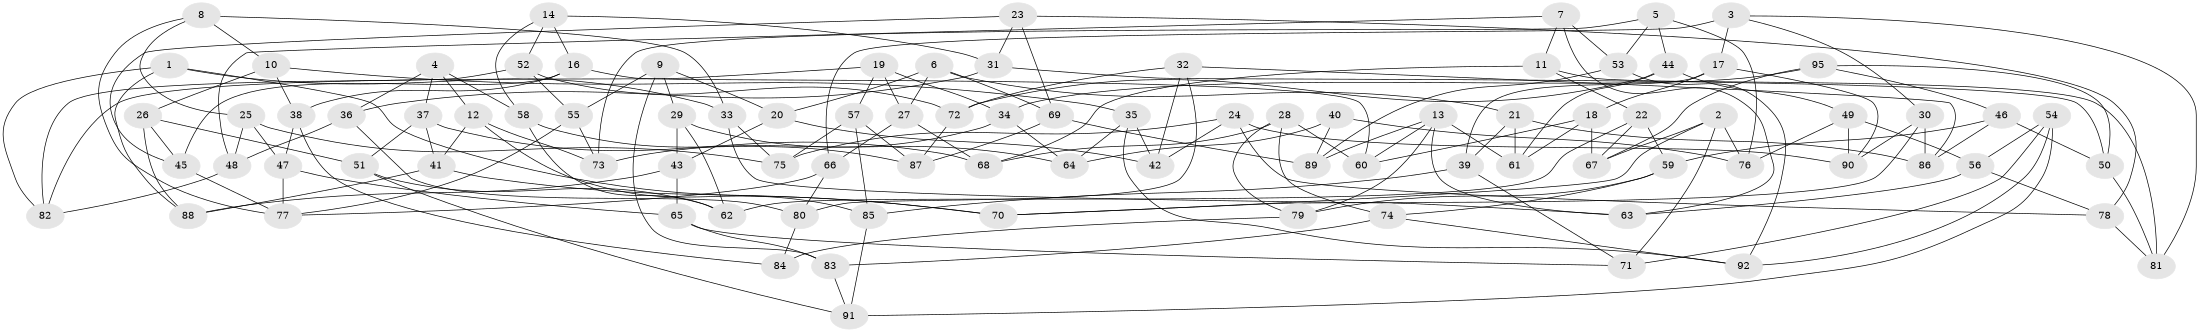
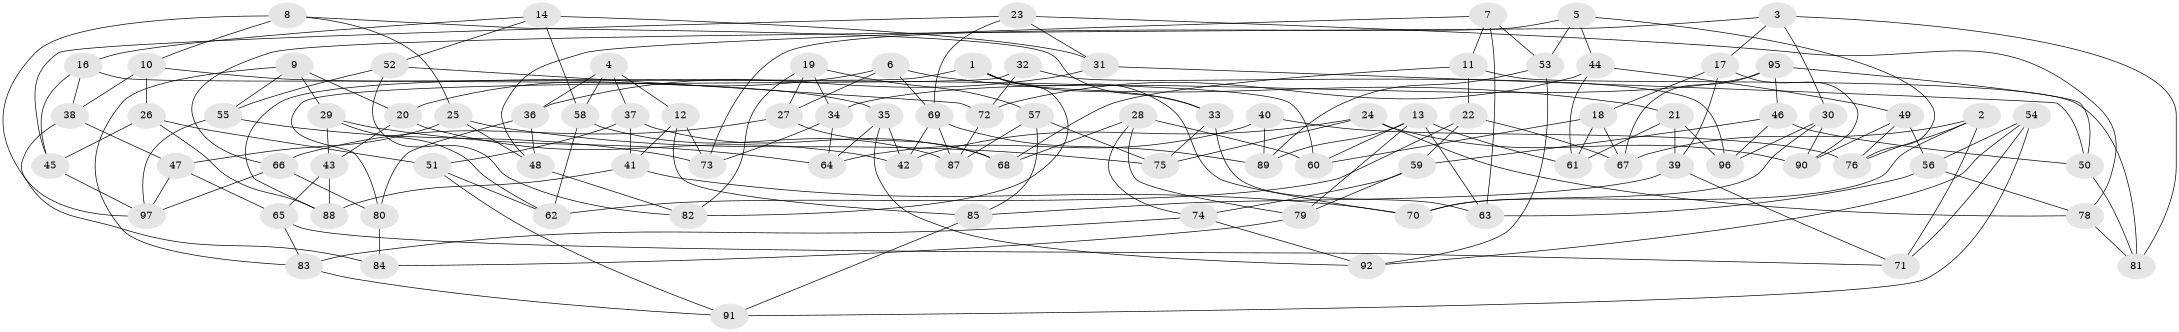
(1169, 116) -> (921, 138)
(1925, 166) -> (1725, 166)
(283, 216) -> (147, 216)
